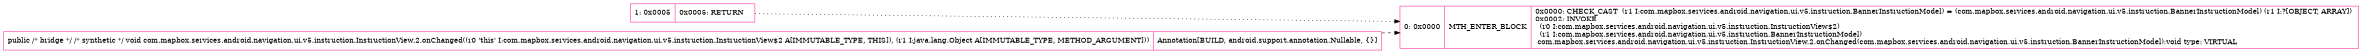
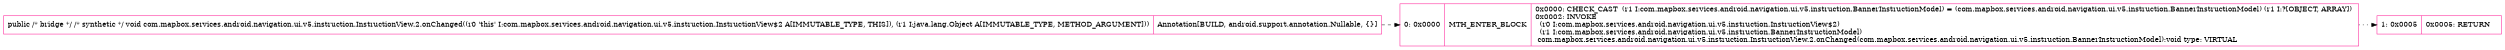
(1075, 18) -> (2365, 25)
